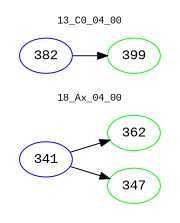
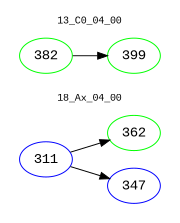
(46, 56) -> (46, 56)
(46, 159) -> (46, 159)
(134, 186) -> (134, 186)
